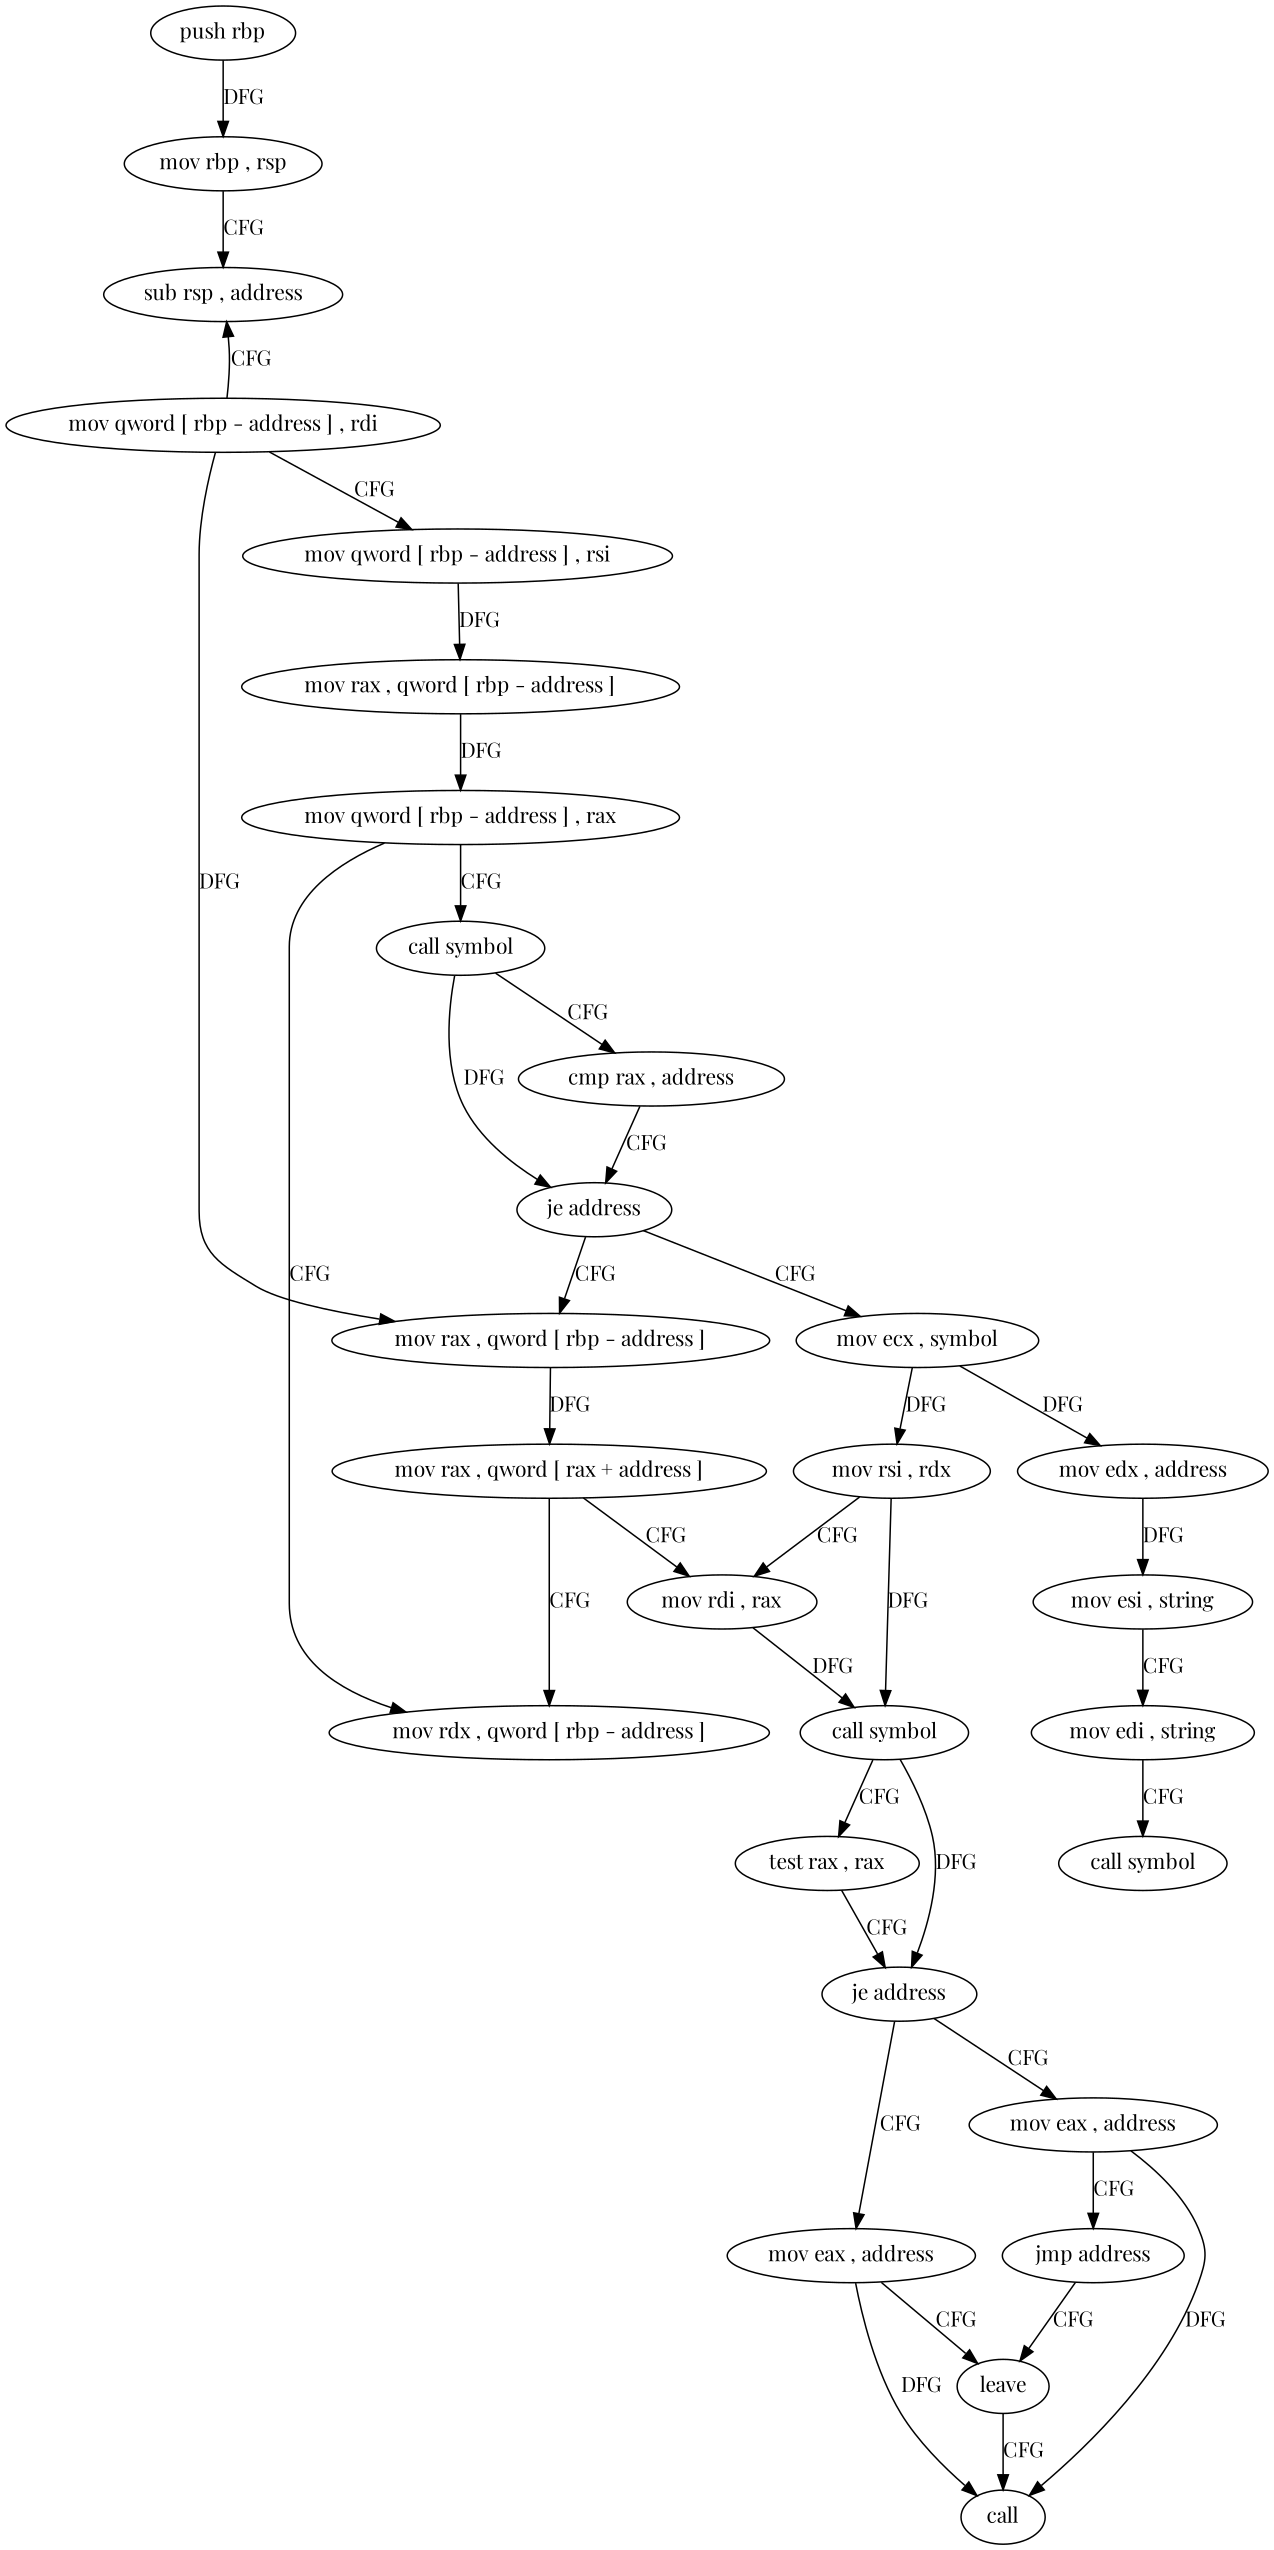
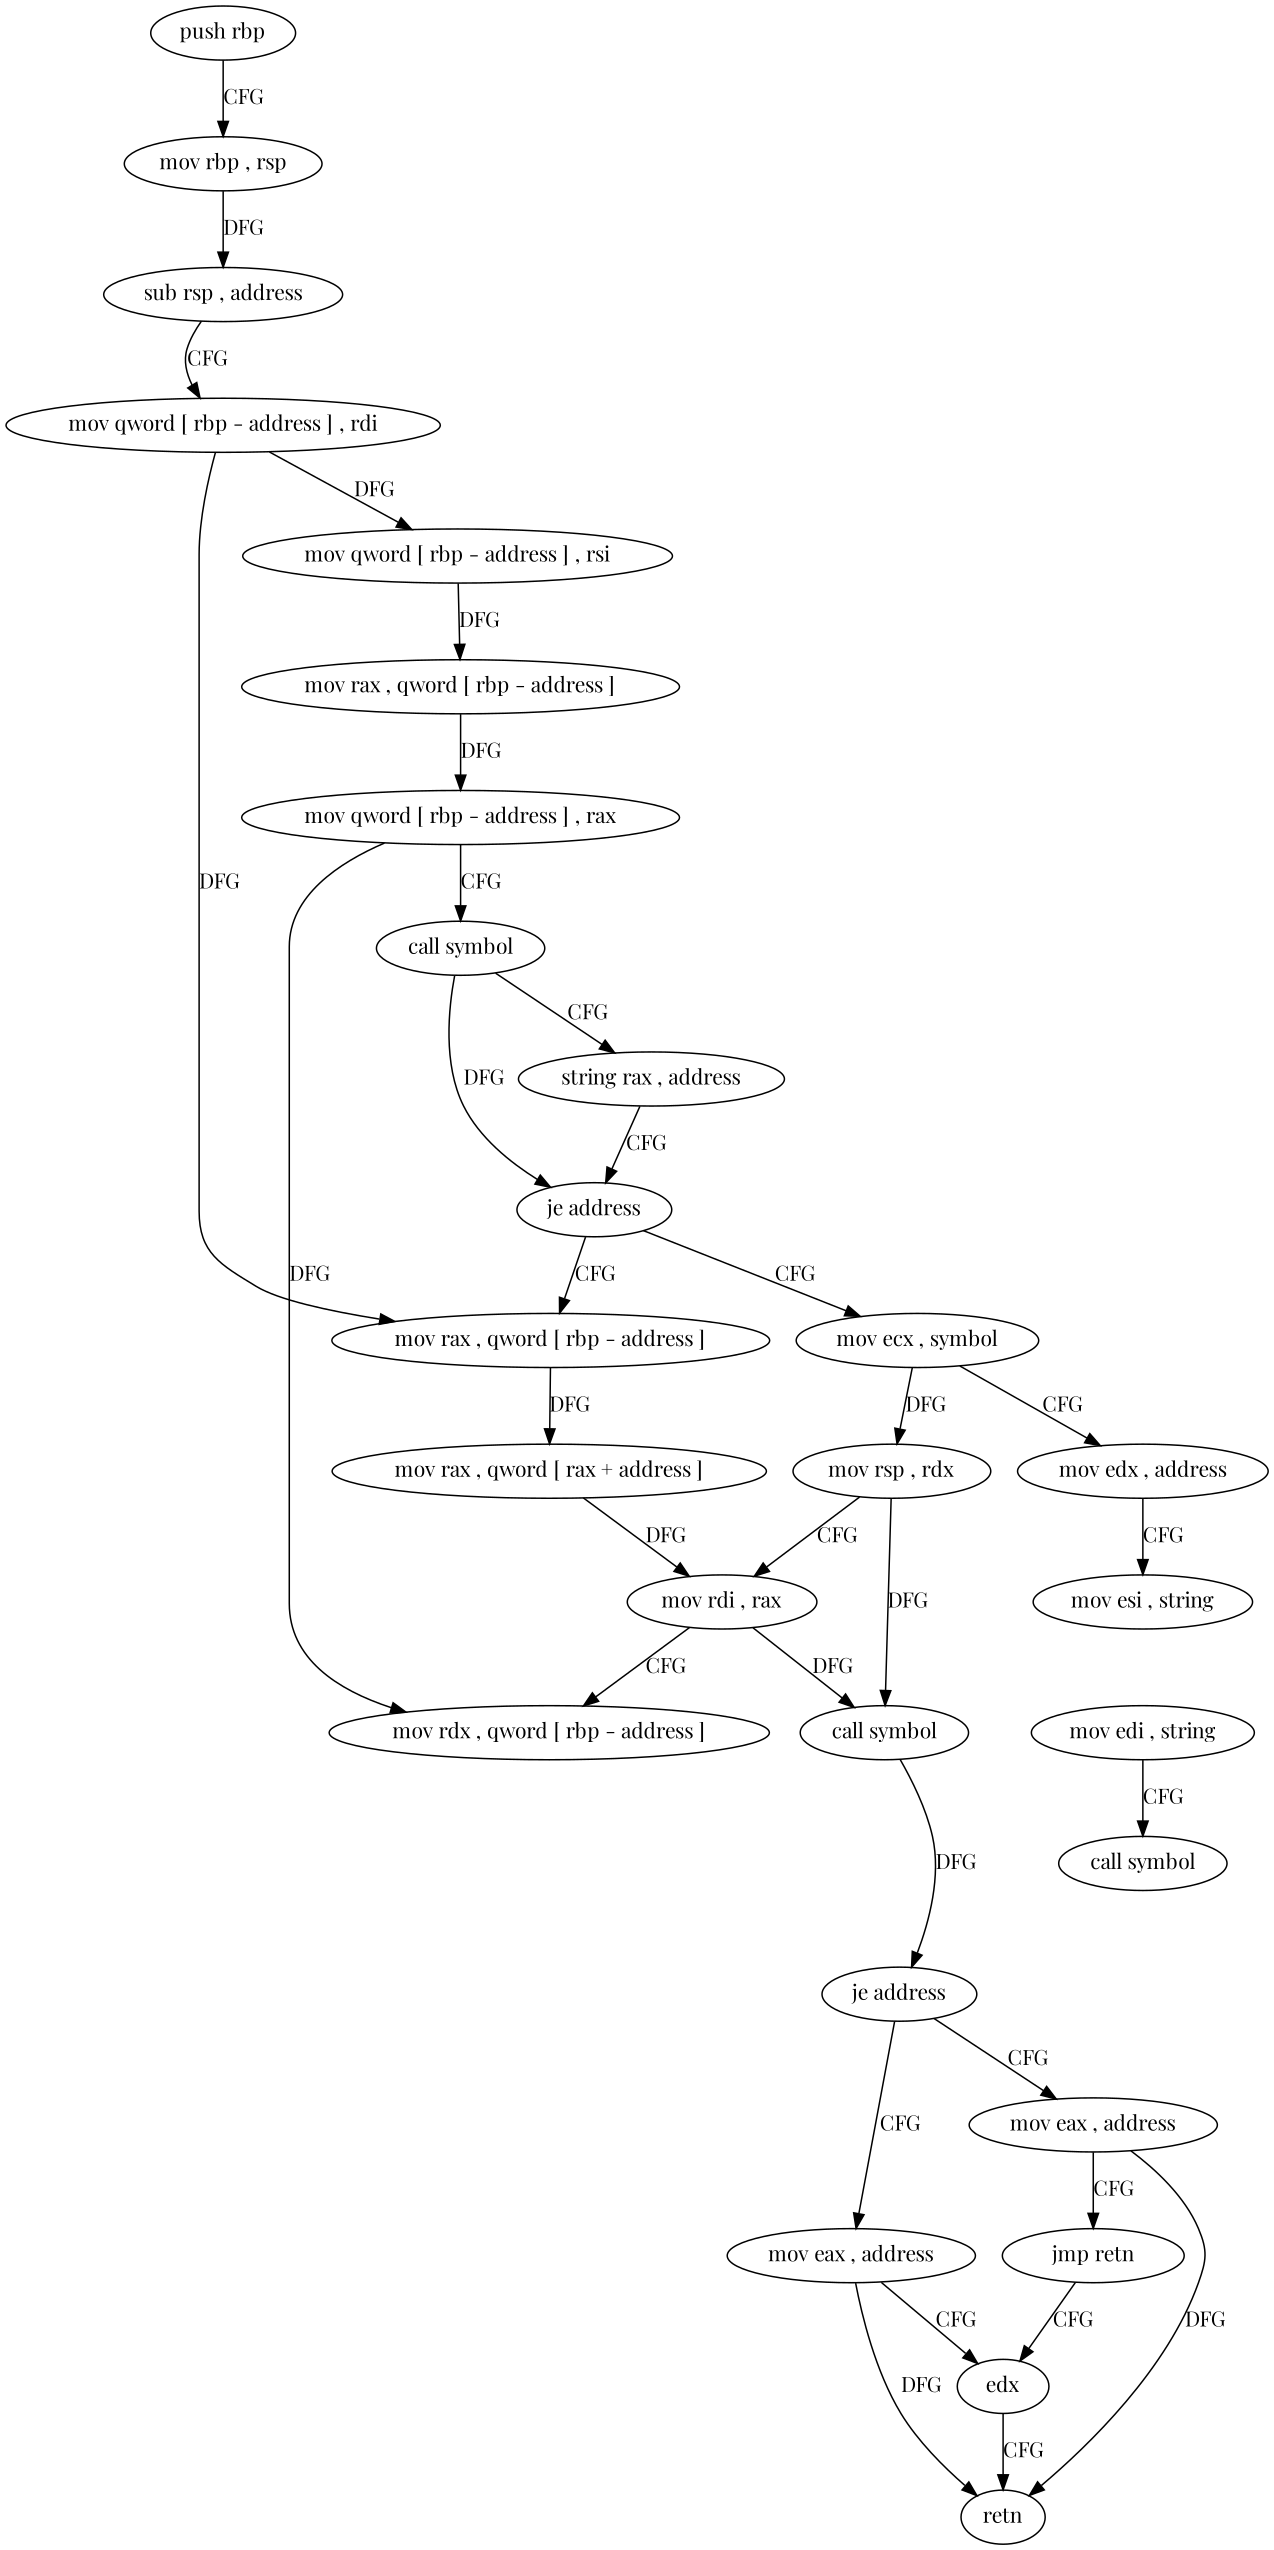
(244, 98) -> (244, 98)
(244, 229) -> (244, 229)
(229, 367) -> (186, 352)
(375, 491) -> (375, 491)
(651, 1079) -> (651, 1079)
(310, 1275) -> (310, 1275)
(1063, 1406) -> (1063, 1406)
(892, 1471) -> (892, 1471)
(666, 1537) -> (666, 1537)
(1164, 1537) -> (1164, 1537)
(549, 1594) -> (643, 1662)
(1143, 1660) -> none
(827, 1863) -> none
(1093, 2256) -> (1093, 2256)
(1003, 2386) -> (1003, 2386)
(1003, 2517) -> (1003, 2517)
